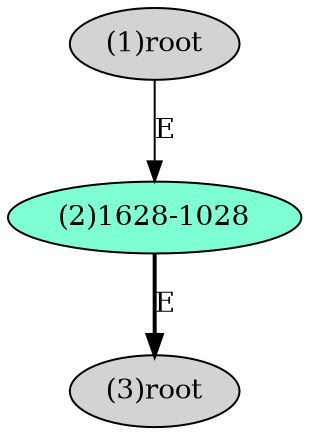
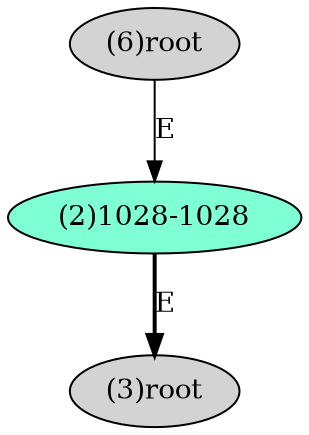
(155, 44) -> (155, 44)
(155, 218) -> (155, 218)
